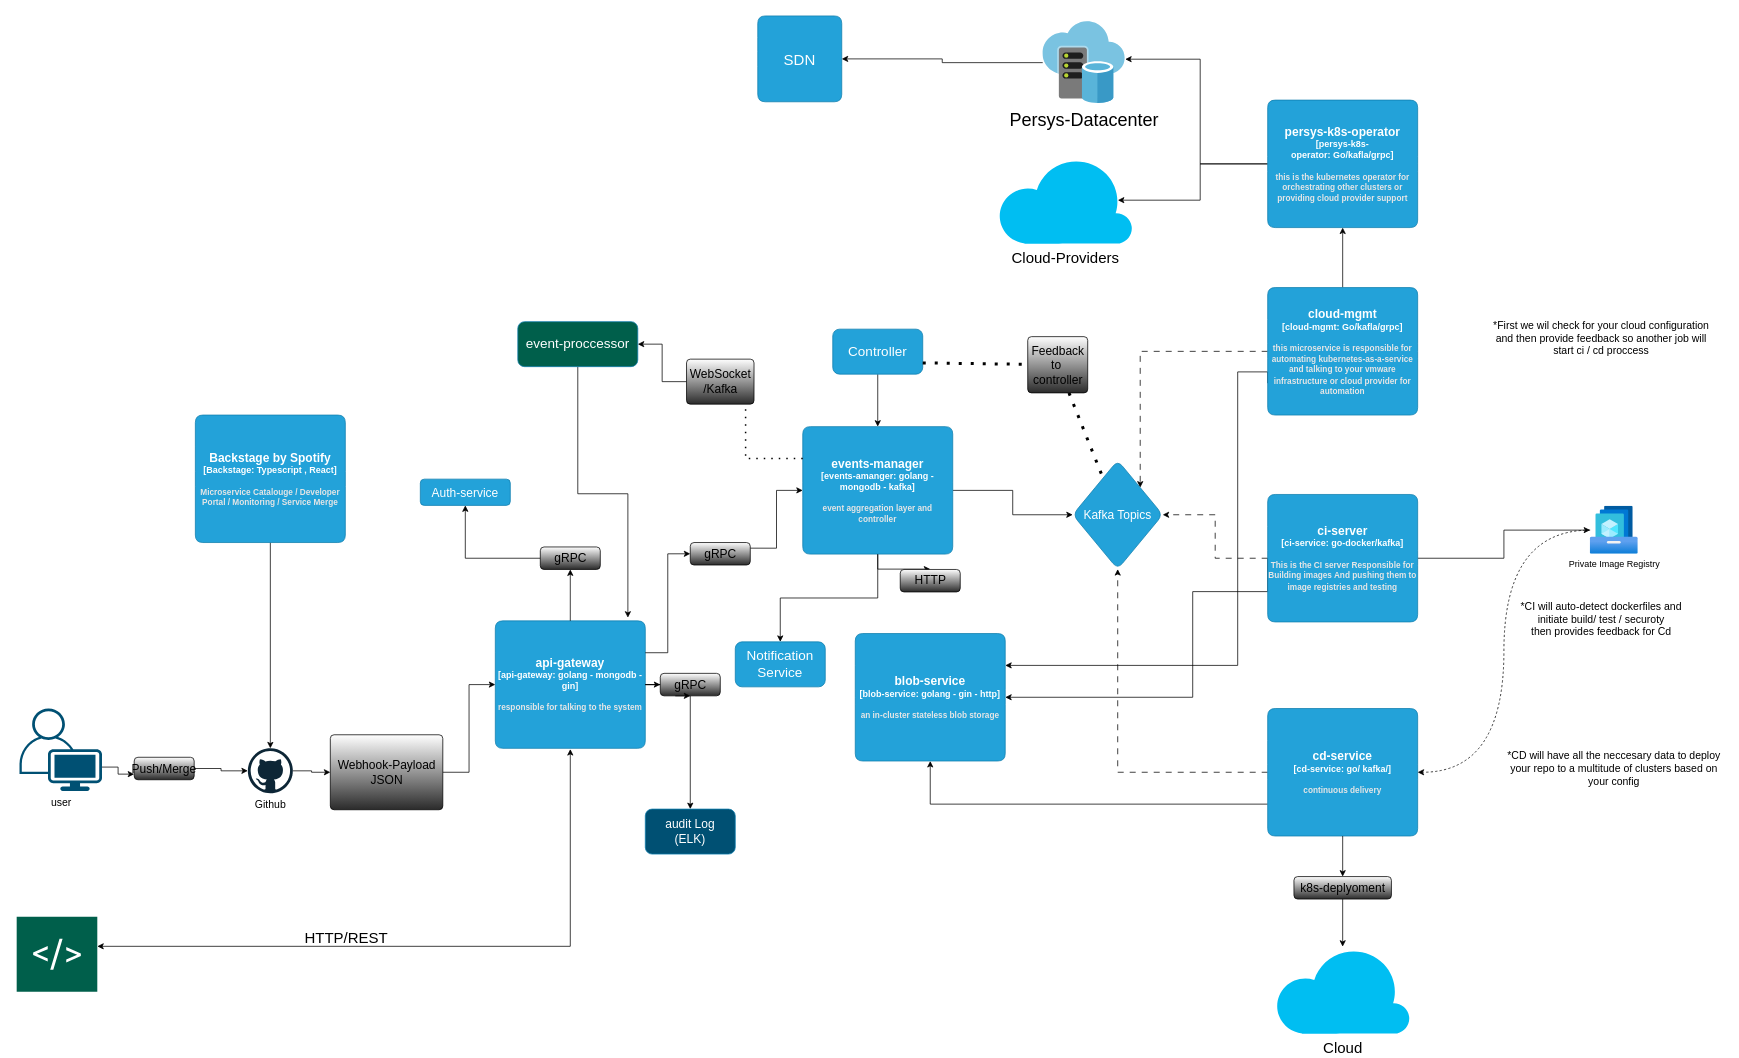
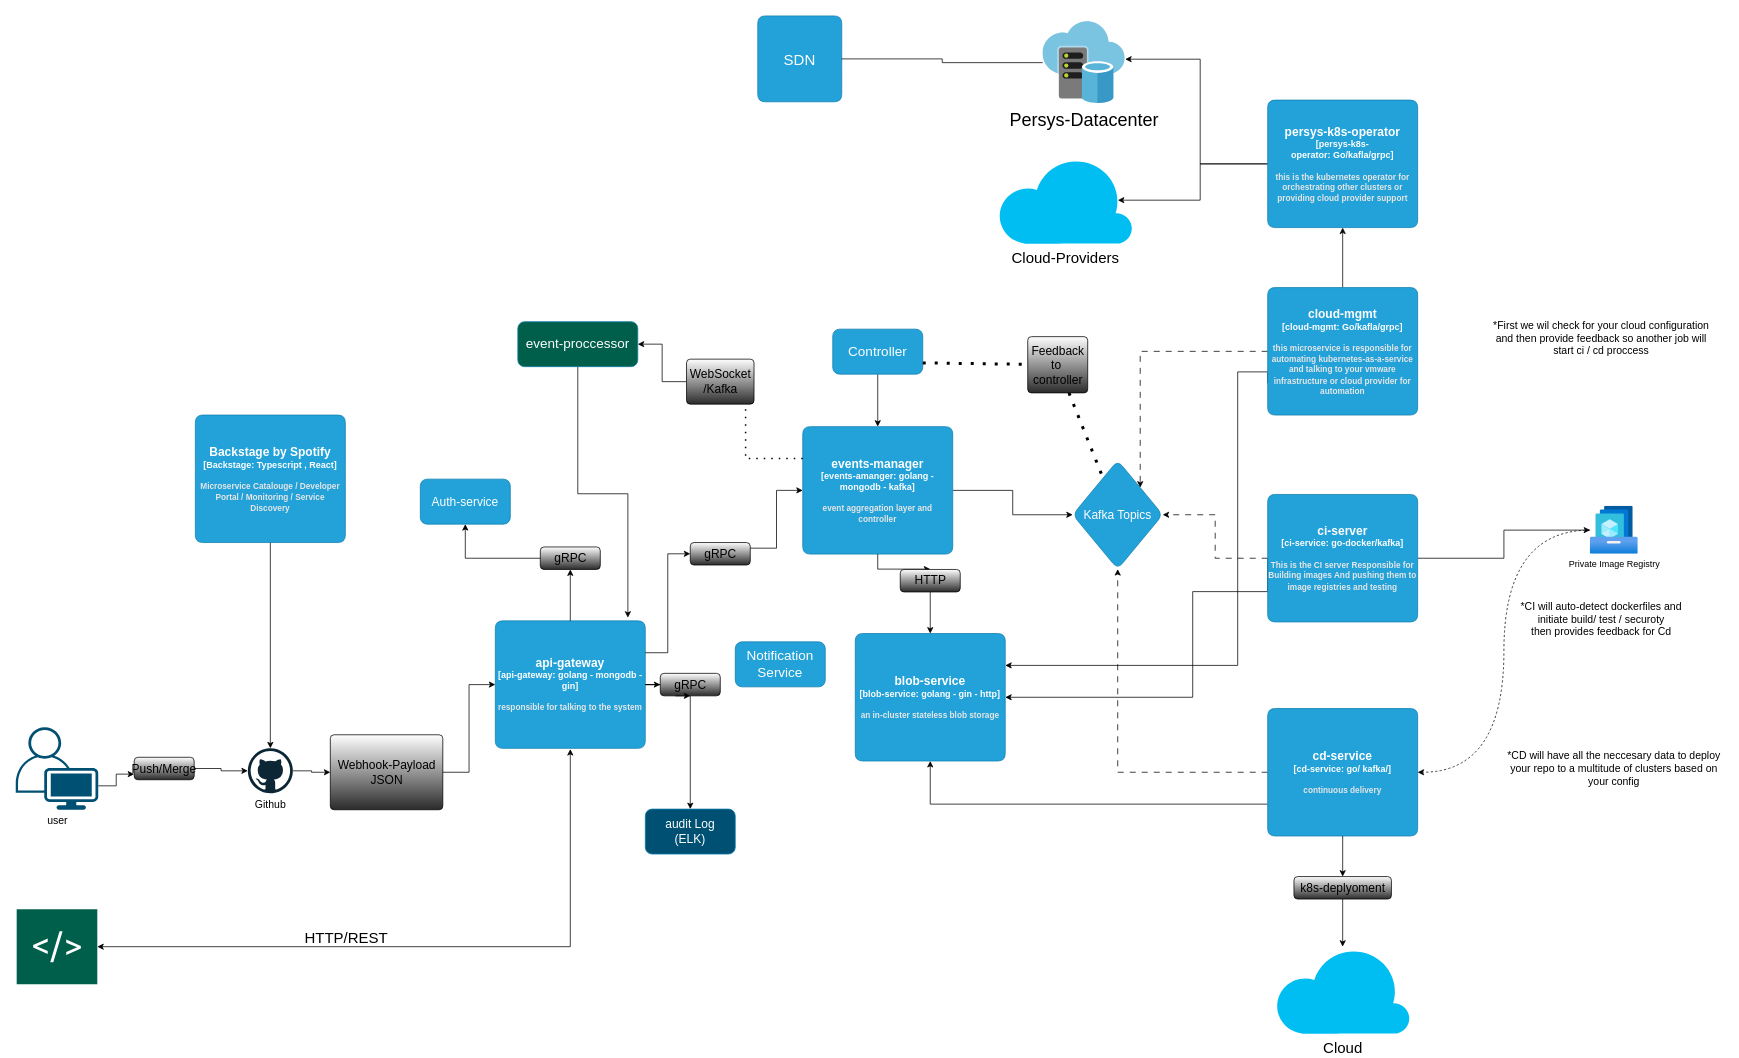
(848, 59) -> (846, 59)
(270, 479) -> (270, 479)
(465, 492) -> (465, 501)
none -> (930, 610)
(780, 616) -> none
(61, 750) -> (57, 768)
(57, 954) -> (57, 947)
